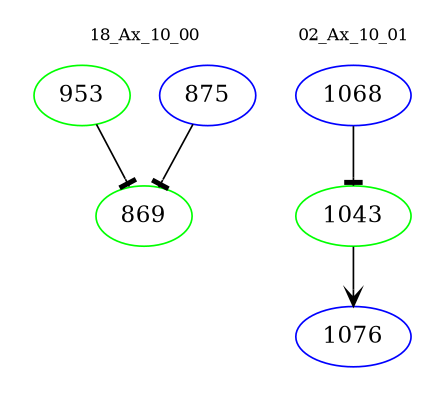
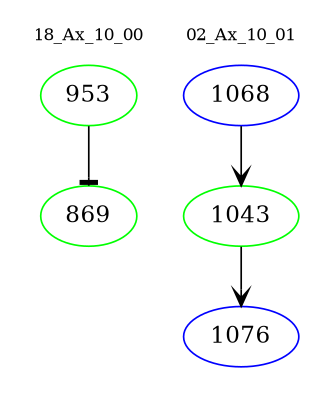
(208, 95) -> none
(353, 152) -> (241, 148)
